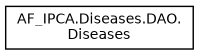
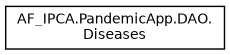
(99, 28) -> (115, 28)
